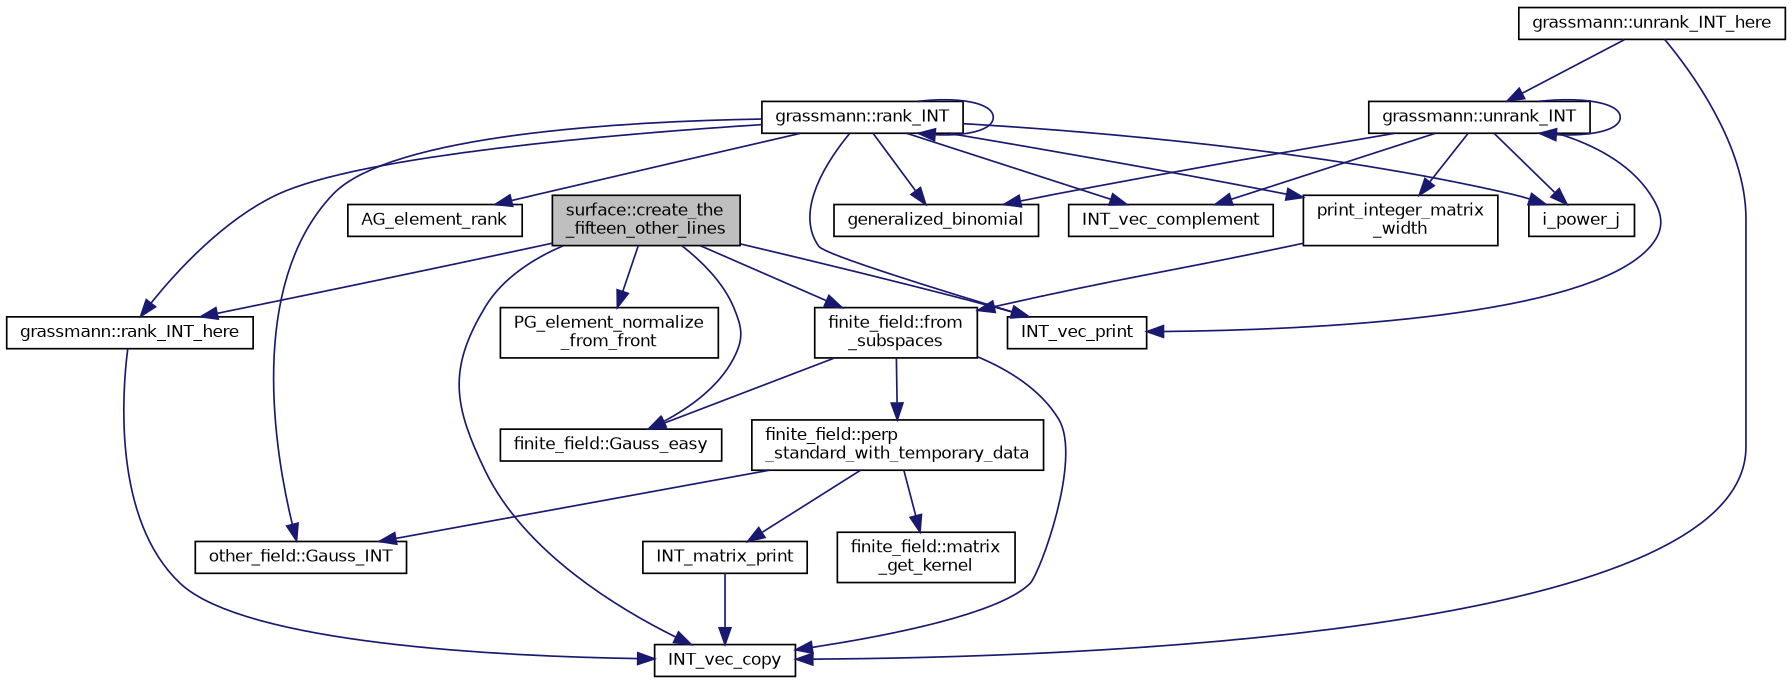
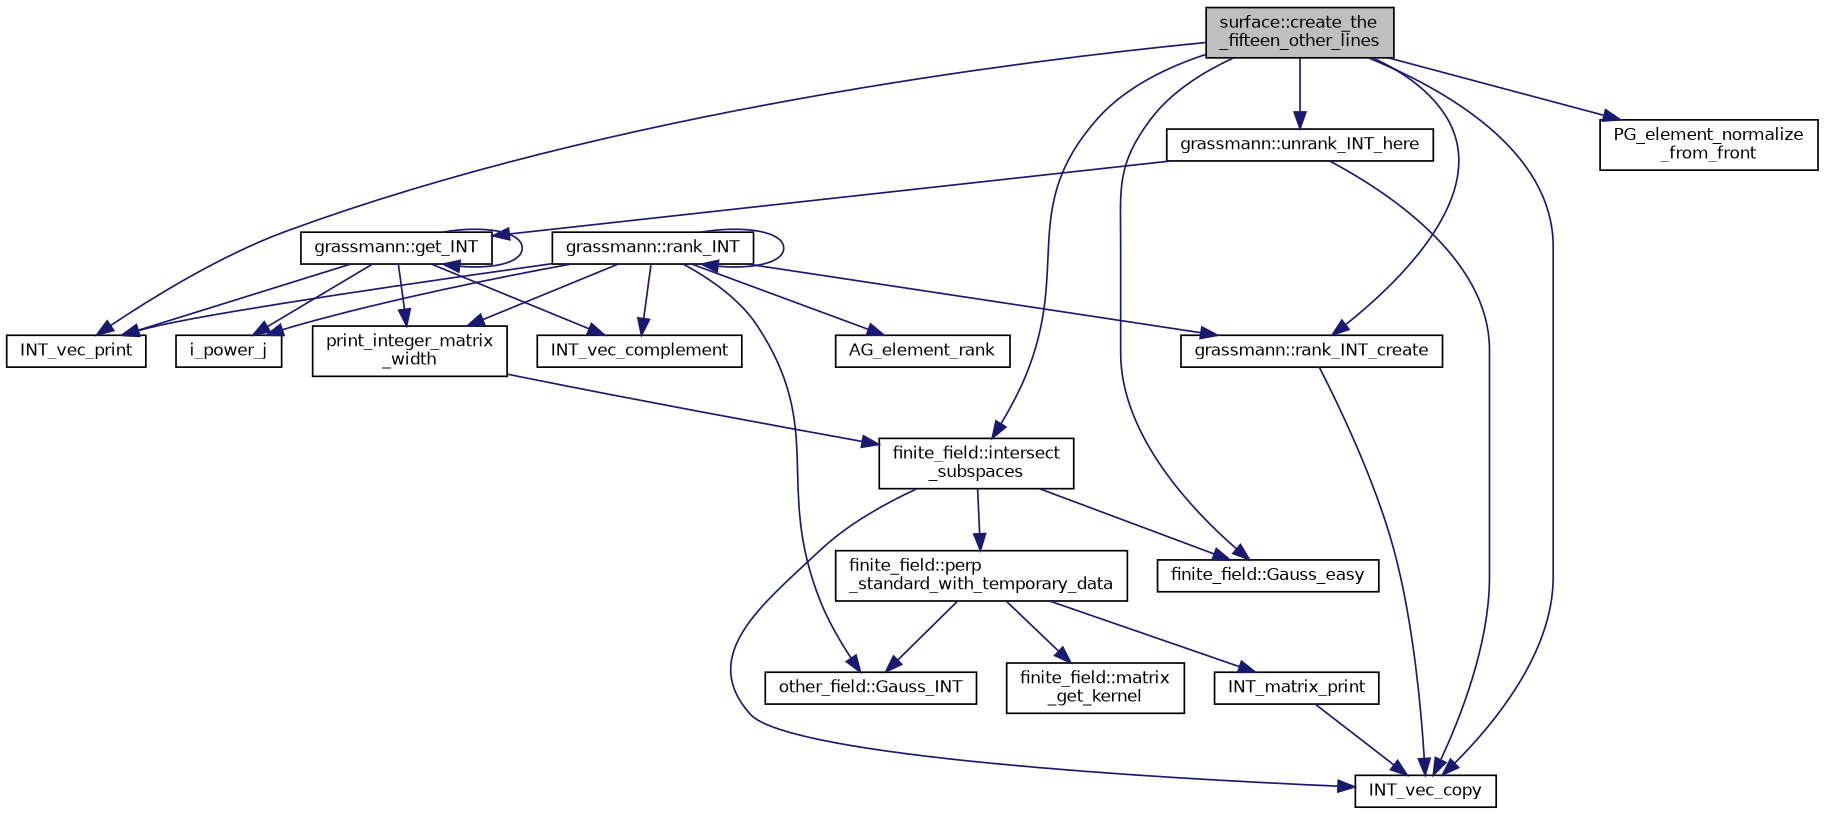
none -> (1300, 85)
(1479, 117) -> (396, 248)
(936, 220) -> none
(130, 333) -> (1312, 351)
(896, 333) -> (976, 464)
